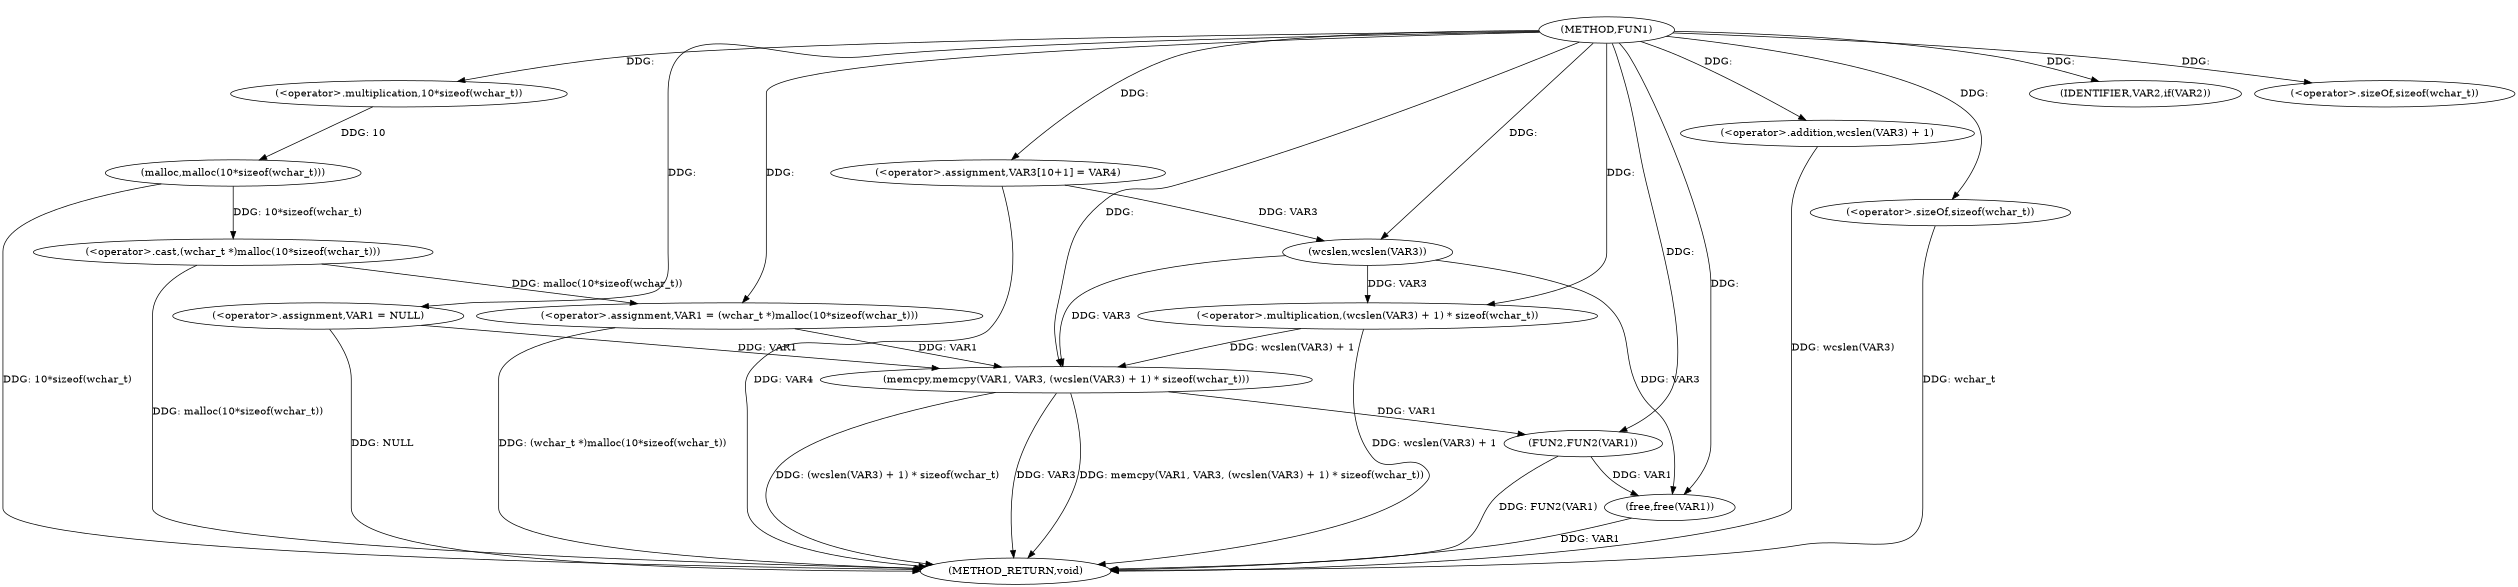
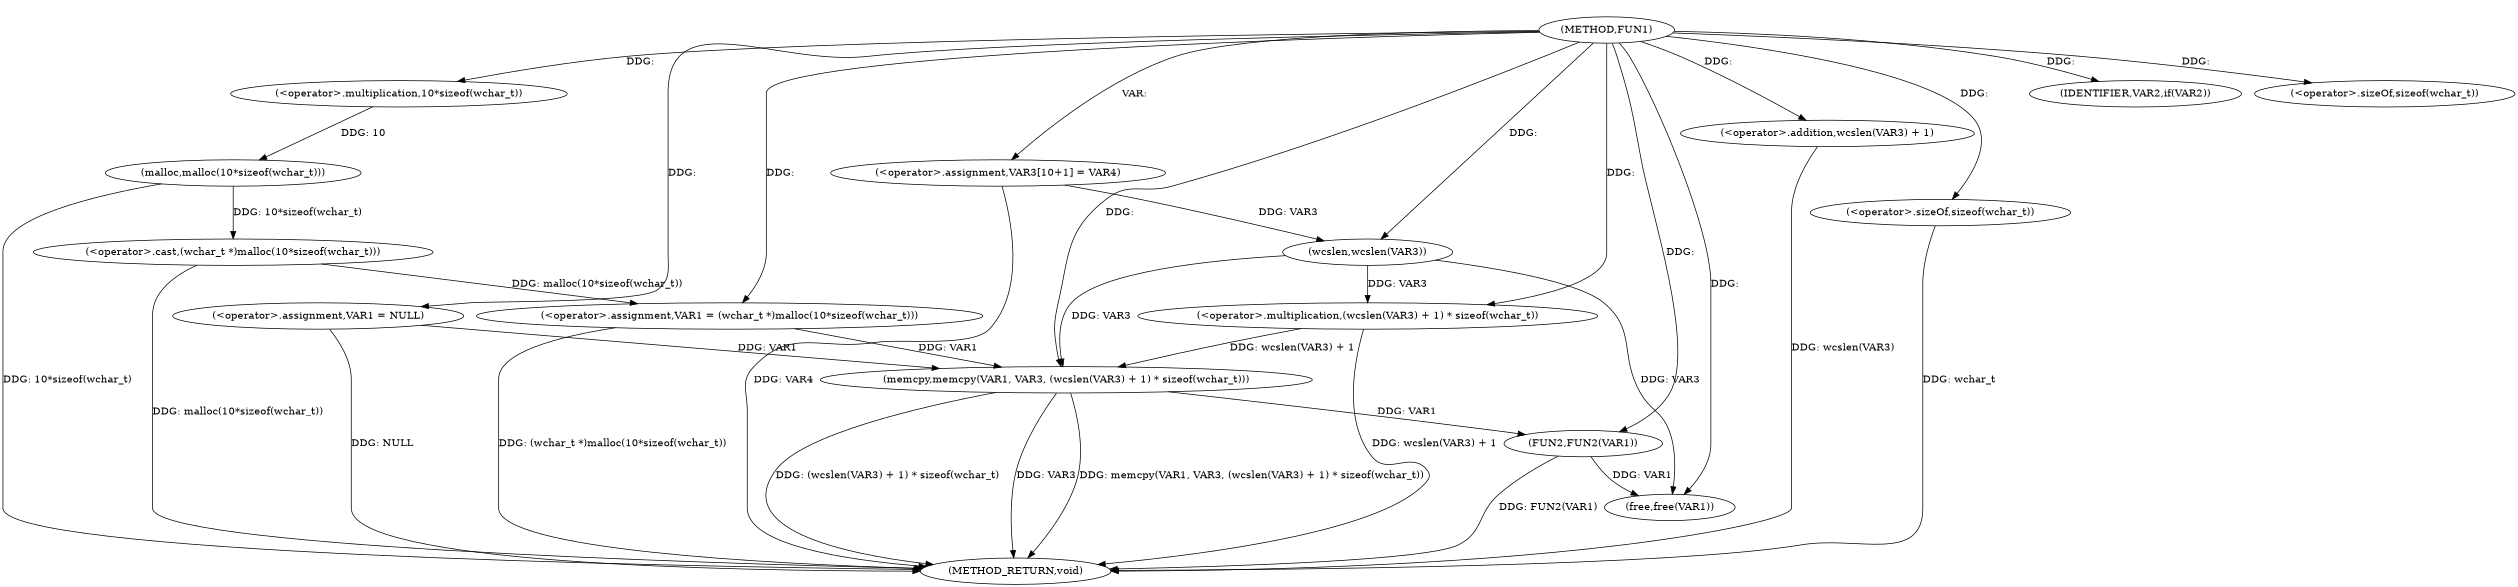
(1136, 94) -> (1136, 94)
(1466, 549) -> none
